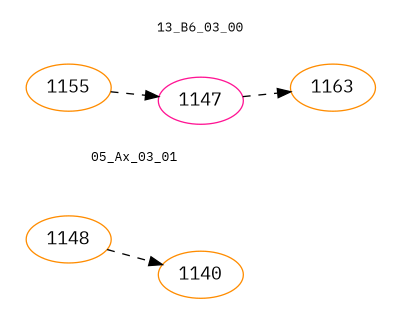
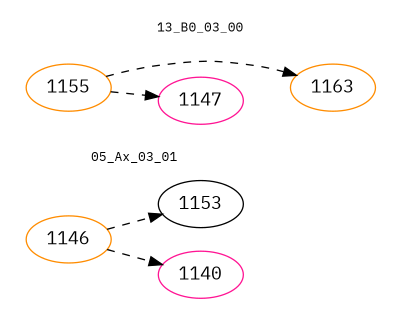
(201, 28) -> (201, 28)
(260, 95) -> (195, 62)
none -> (201, 204)
(69, 239) -> (69, 239)
(201, 275) -> (201, 275)
